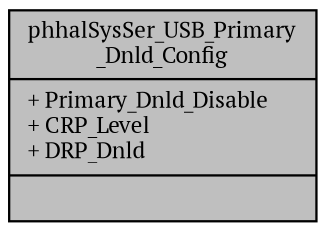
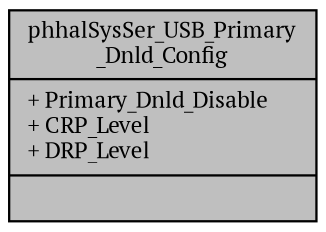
(87, 151) -> (89, 151)
